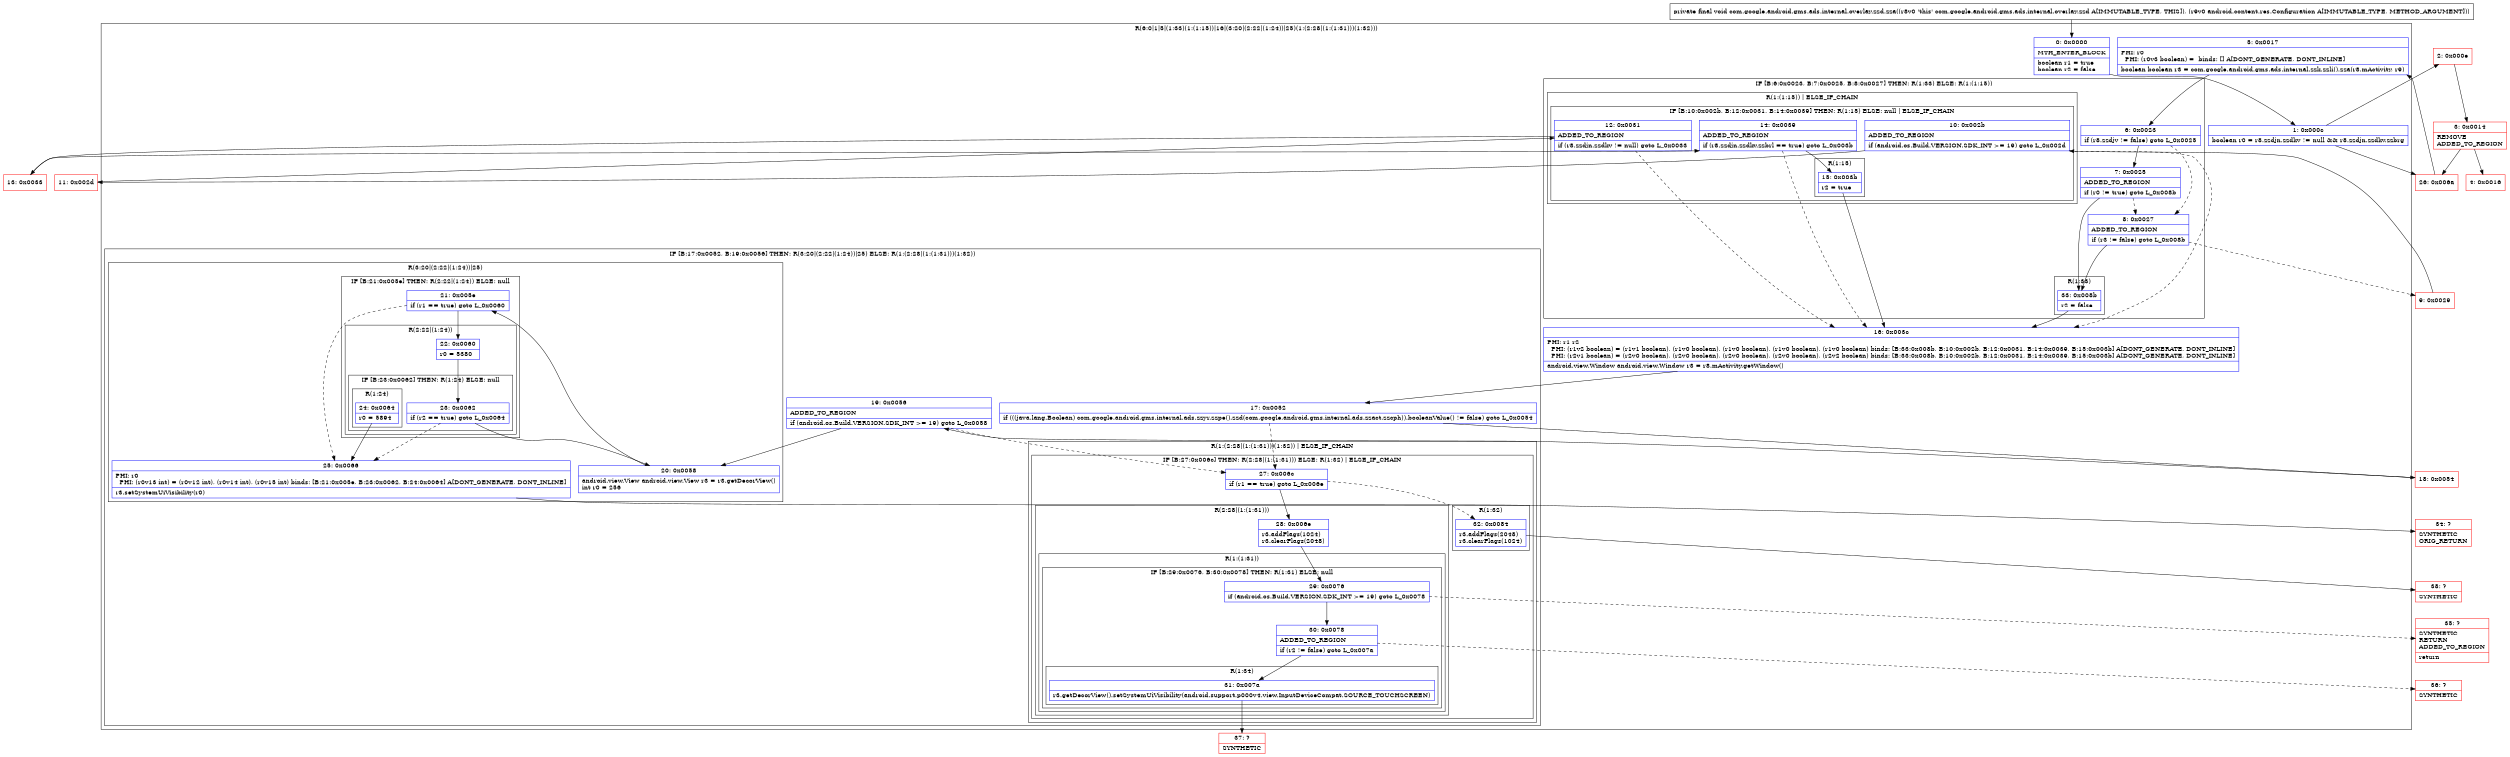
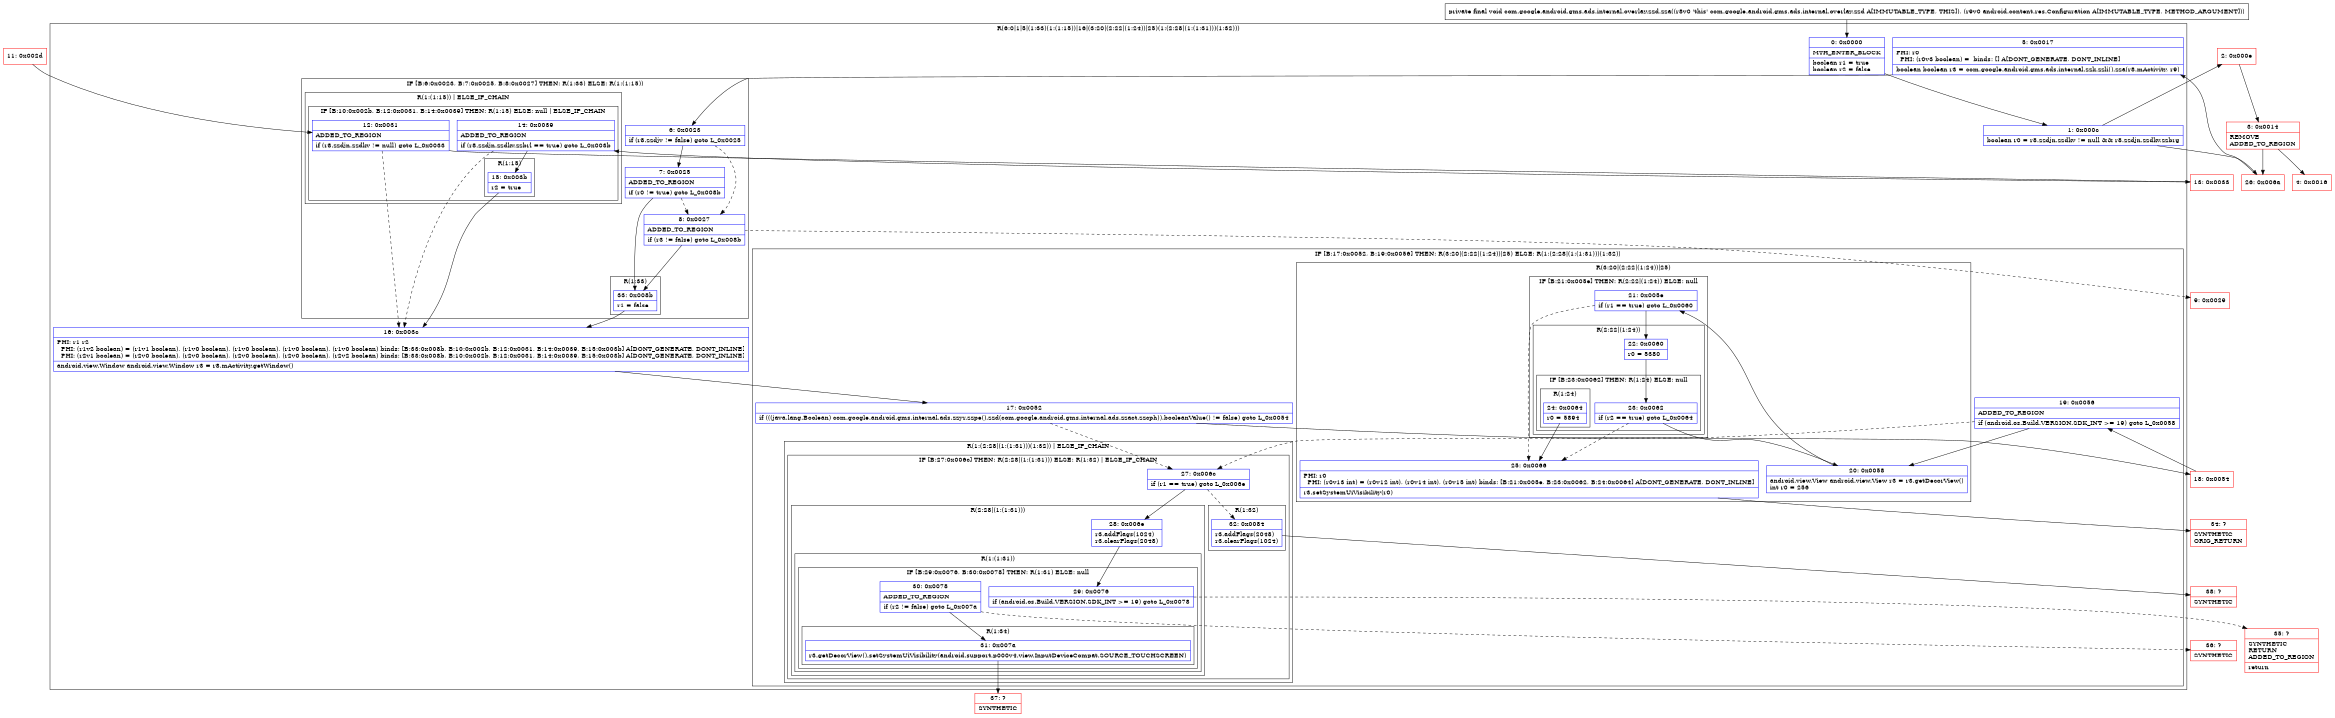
(1967, 136) -> none
(2077, 306) -> (633, 306)
(1327, 611) -> none
